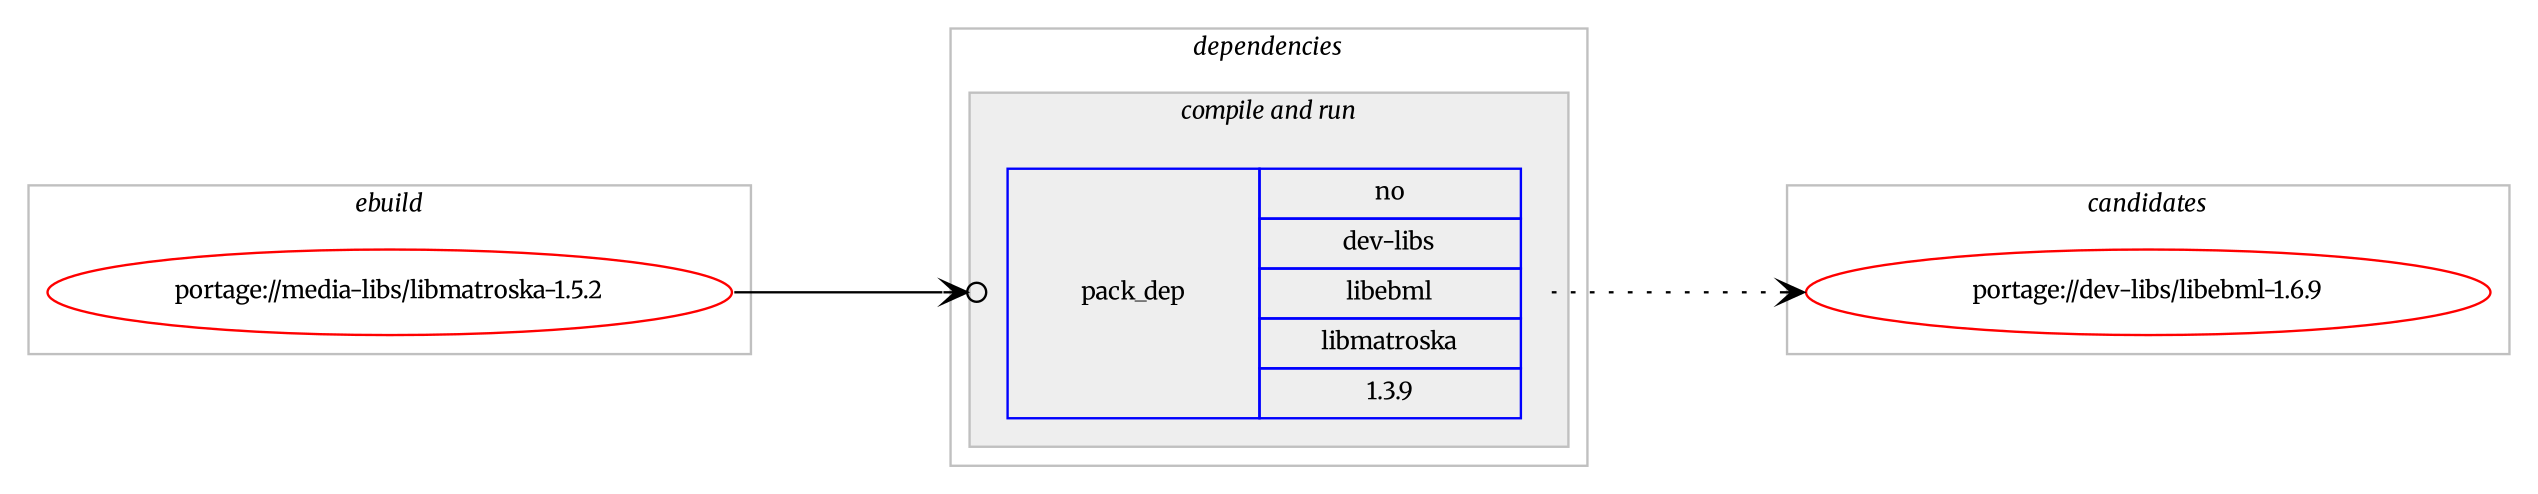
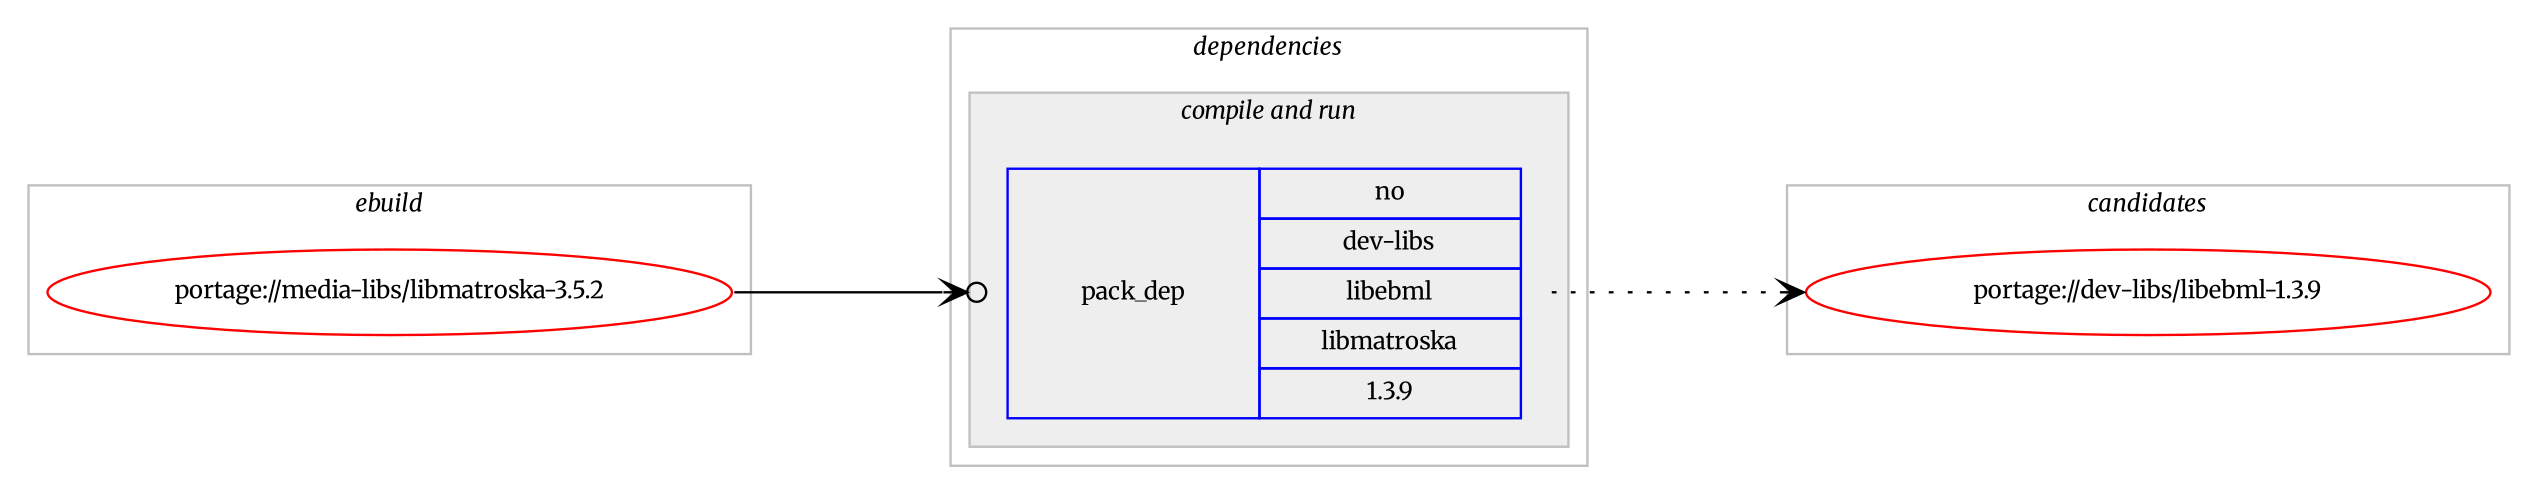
(390, 292) -> (390, 292)
(2148, 292) -> (2148, 292)
